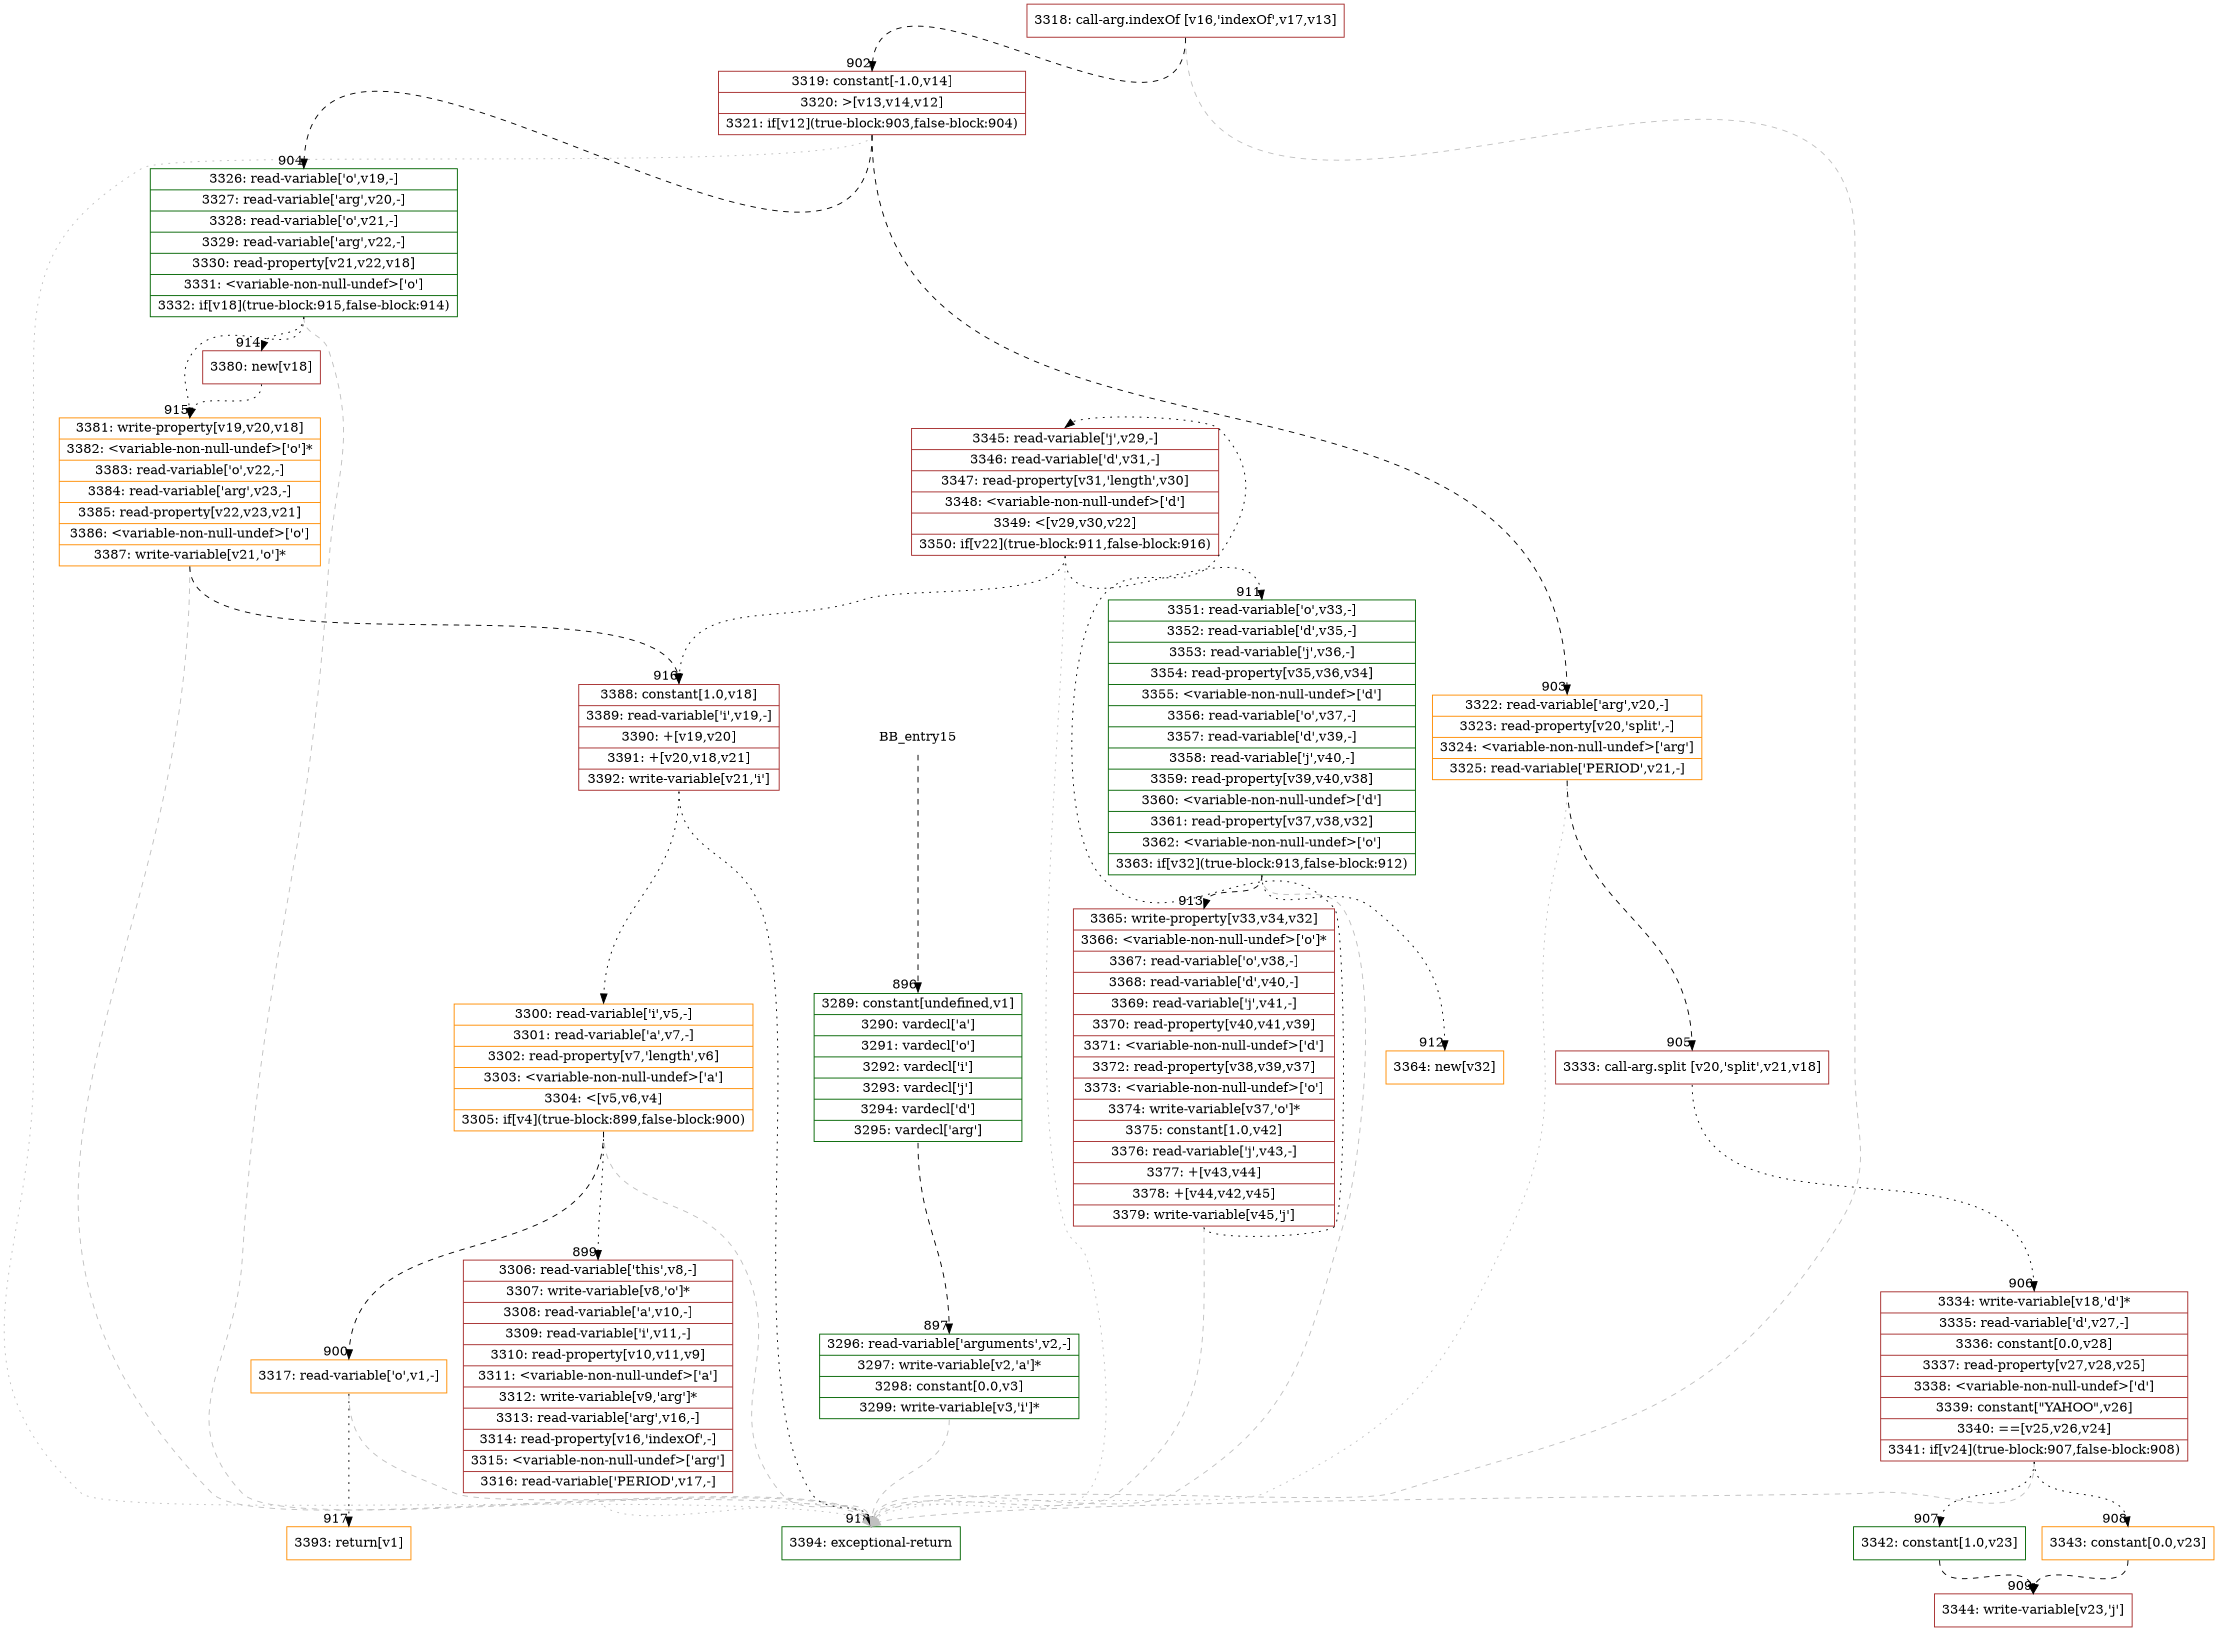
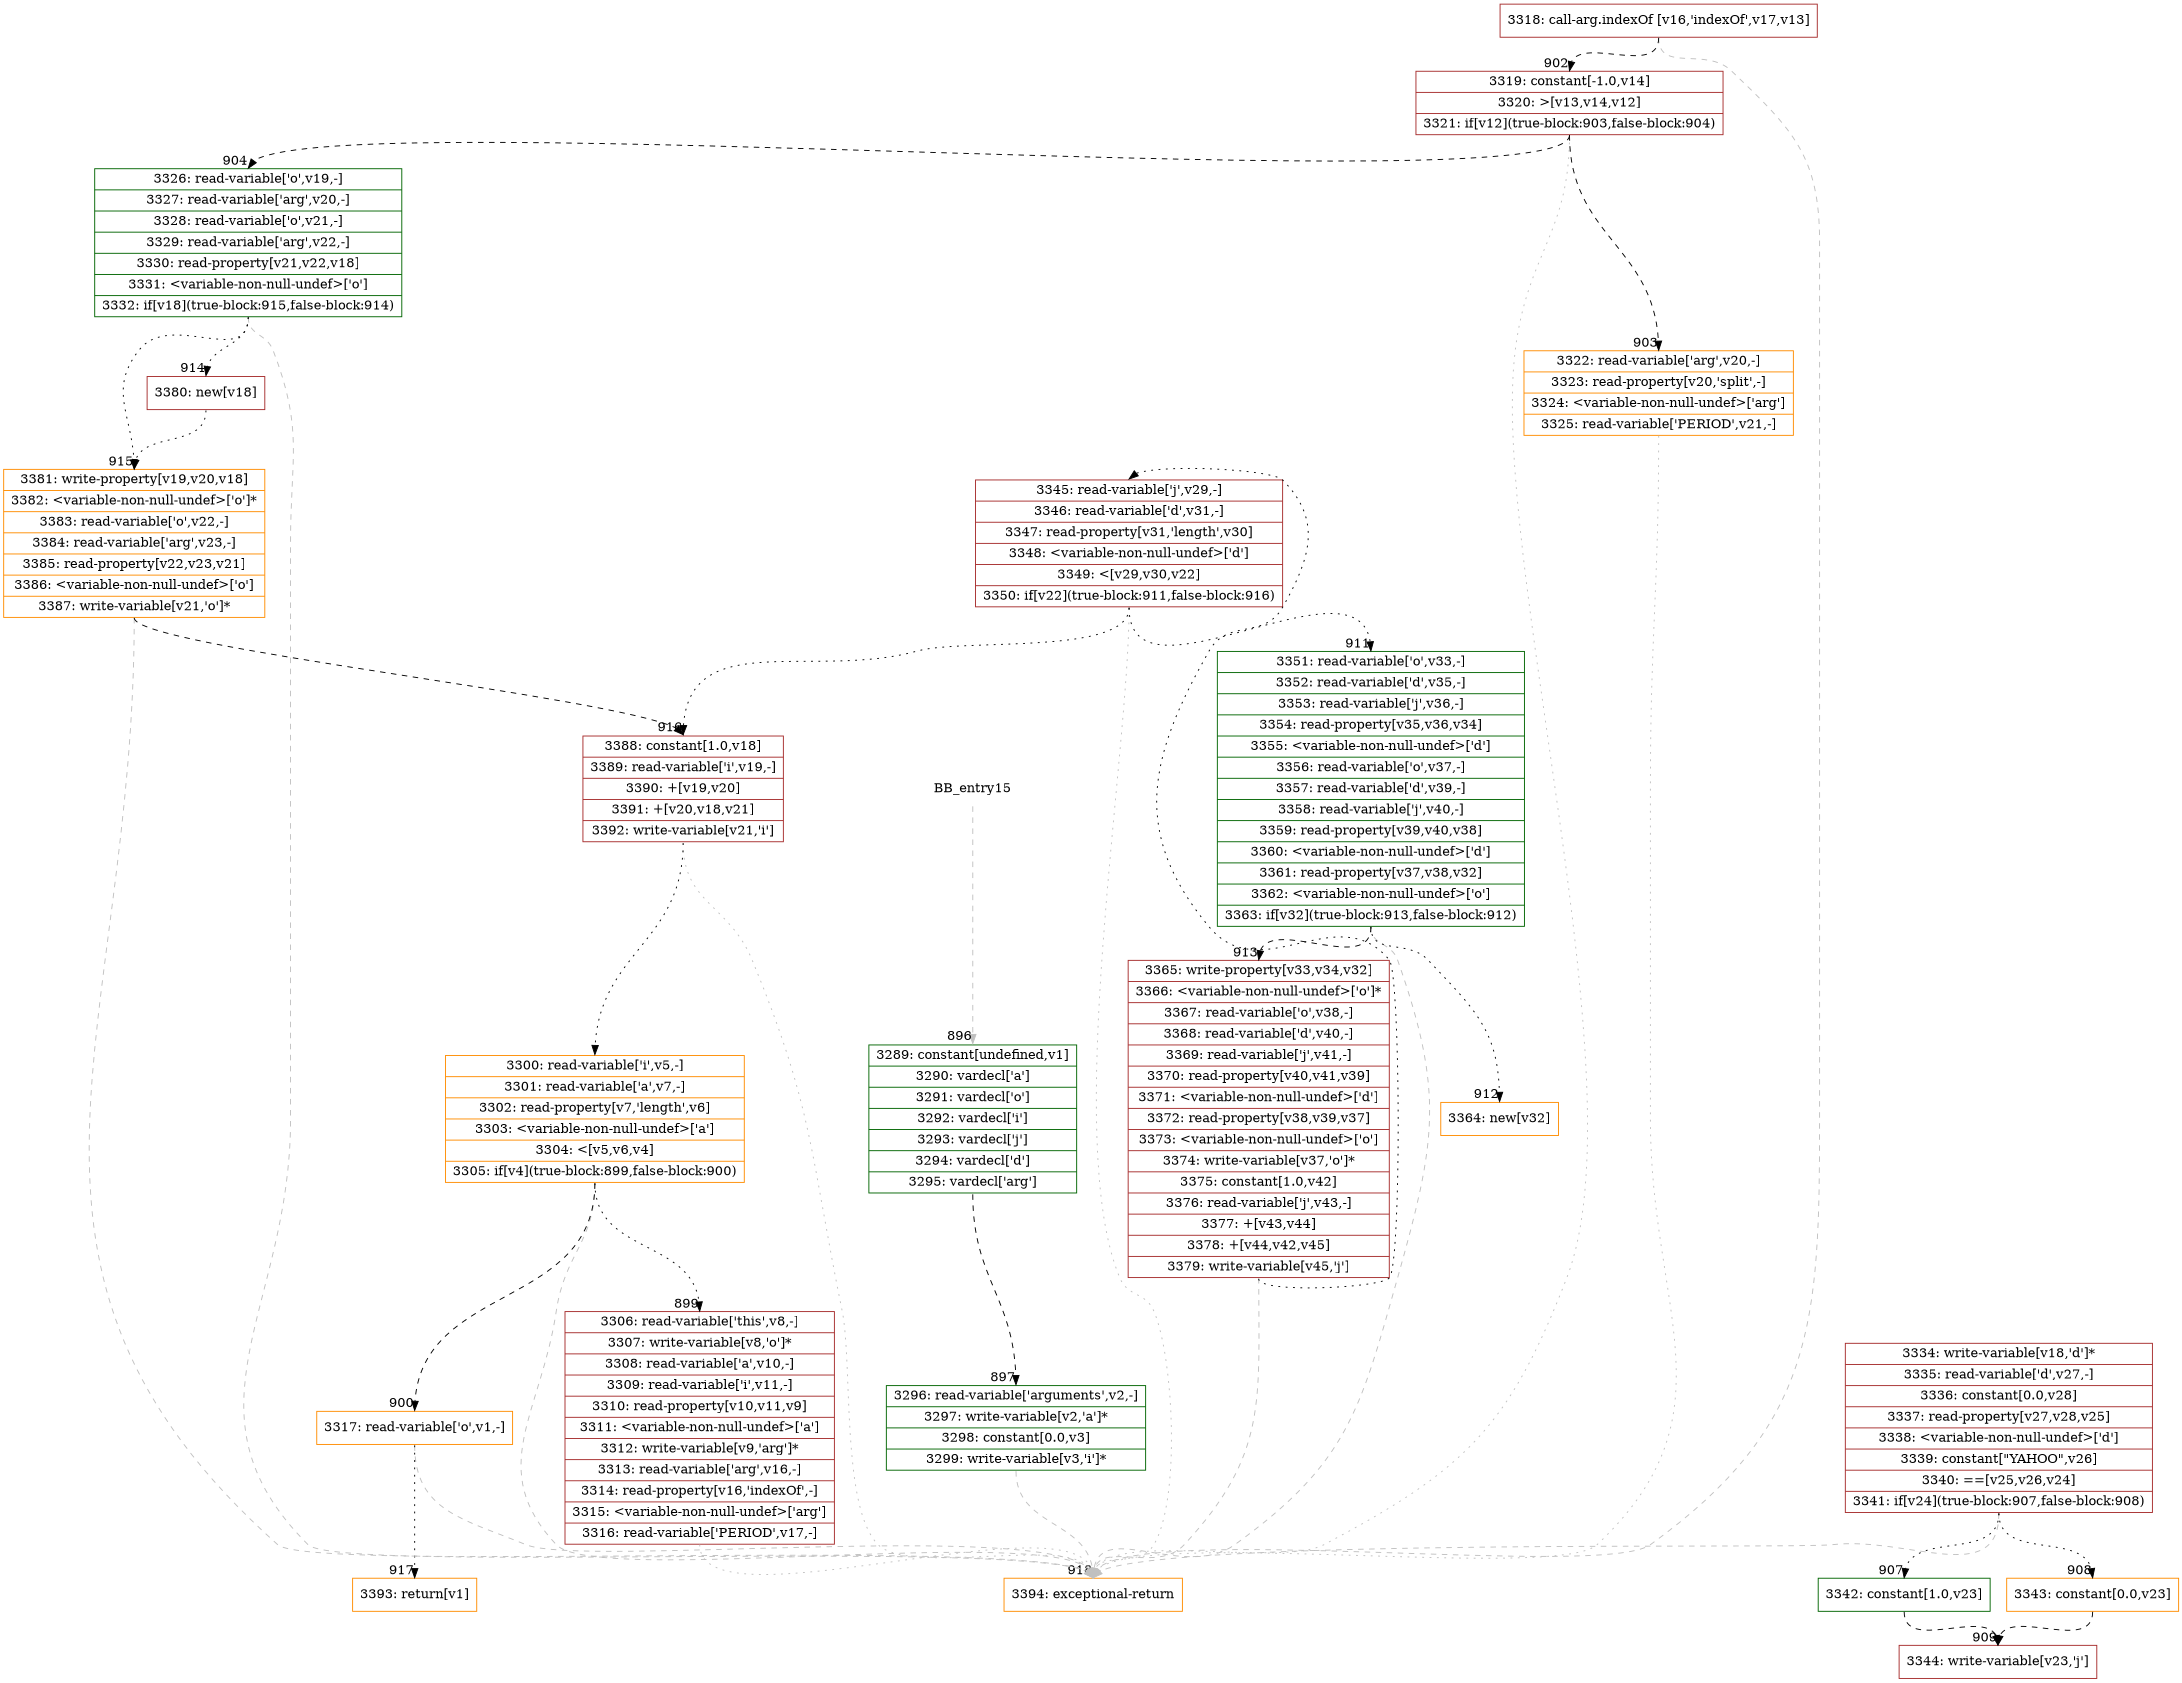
(918, 869) -> (973, 920)
(1692, 1067) -> none
(777, 1161) -> (838, 1289)
(871, 1543) -> (1093, 1595)
